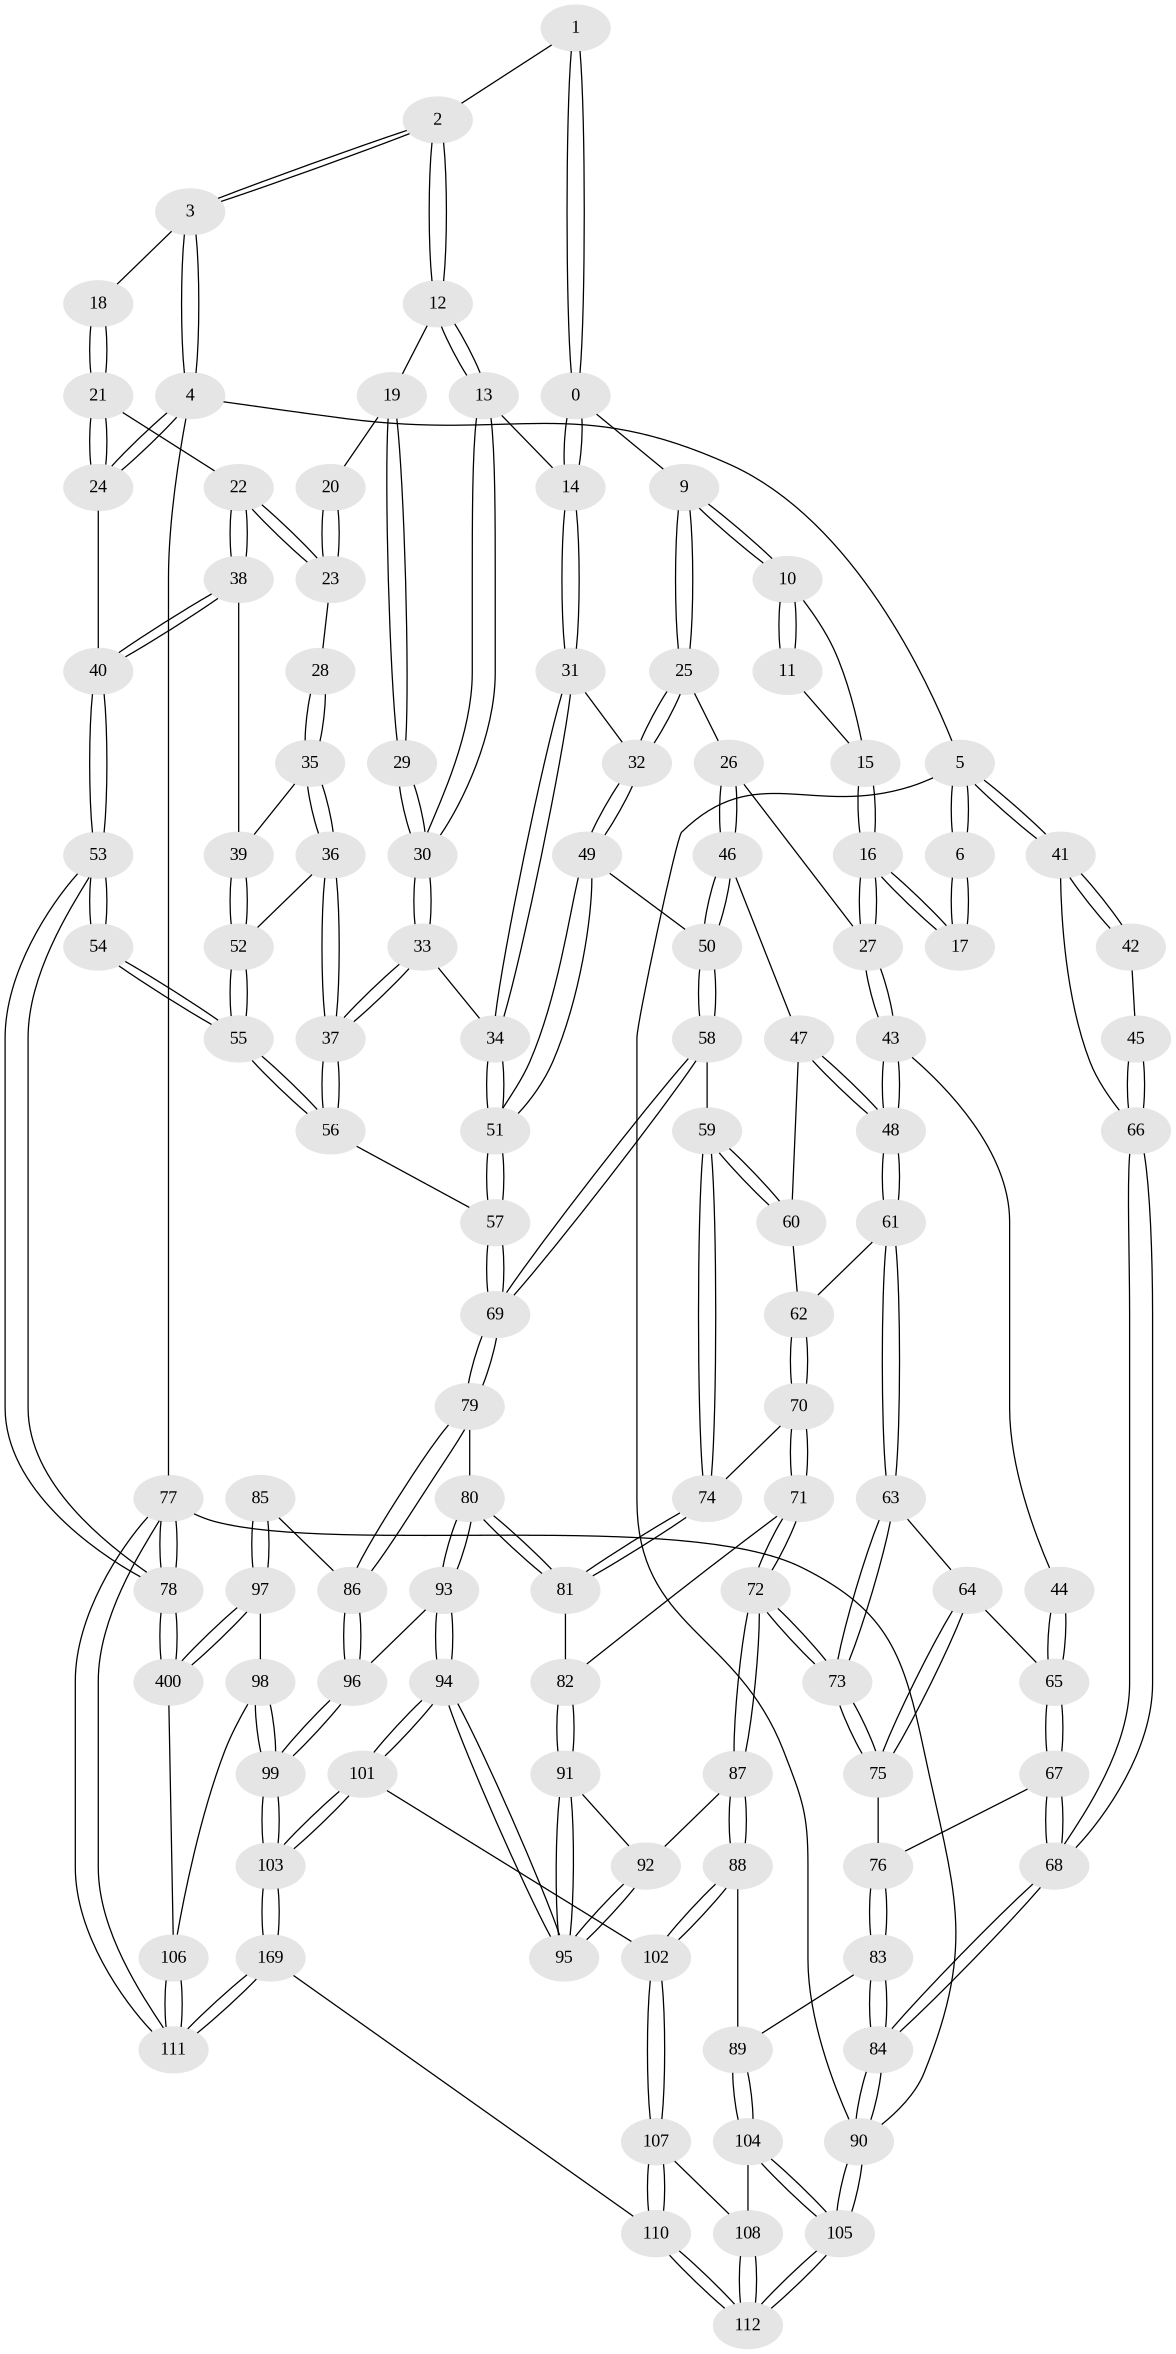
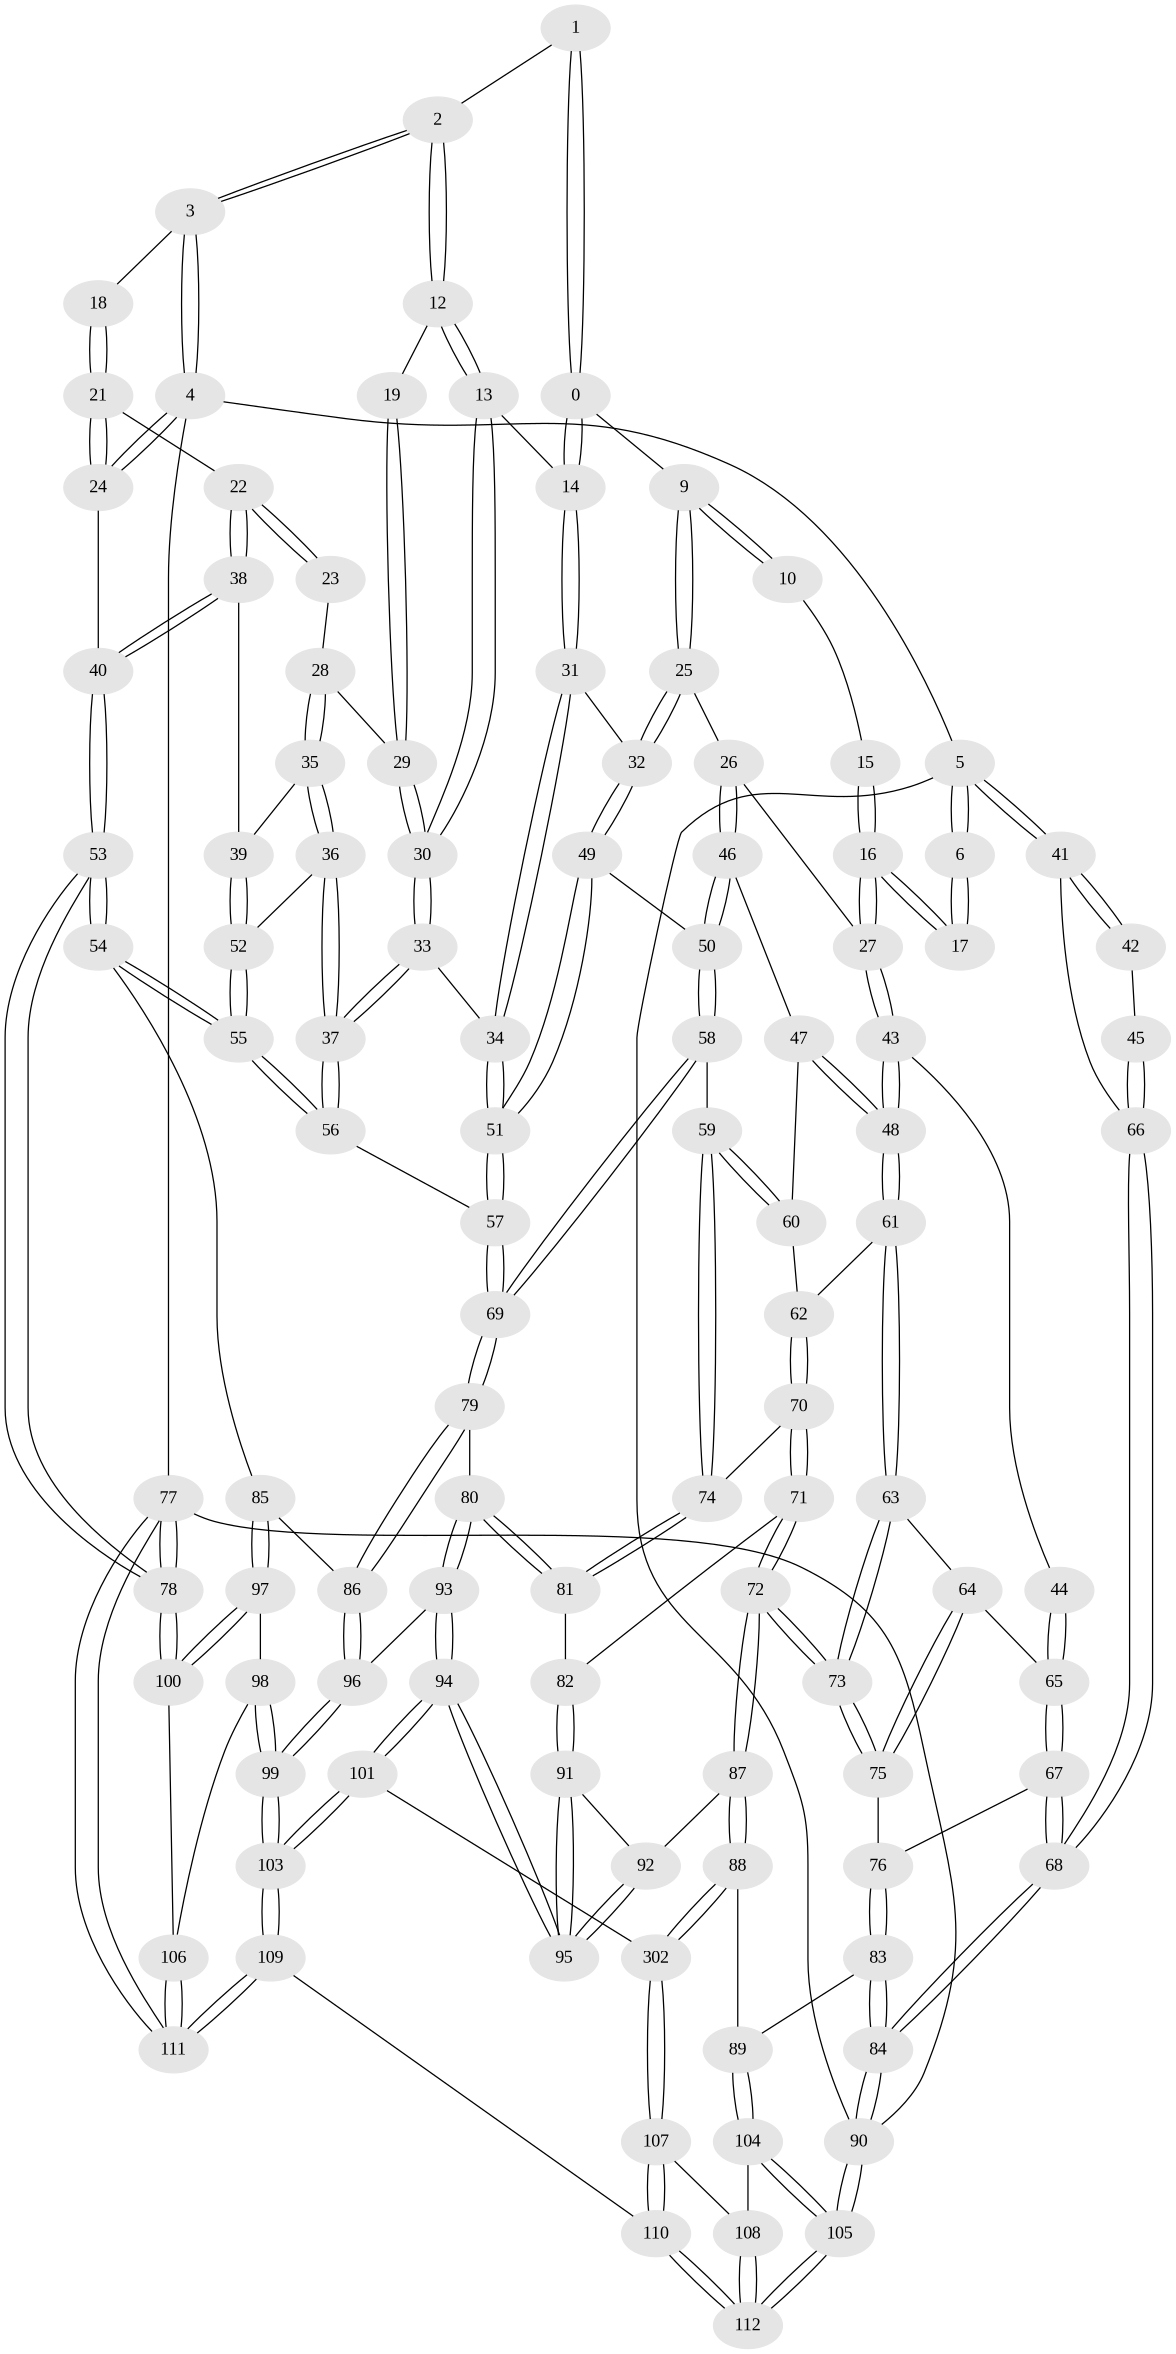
(331, 488) -> none
(788, 671) -> none
none -> (361, 717)
none -> (216, 1212)
(168, 1682) -> (168, 1682)
(271, 1958) -> (271, 1958)
(656, 1958) -> (656, 1958)
